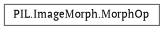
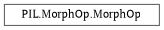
(82, 15) -> (82, 15)
